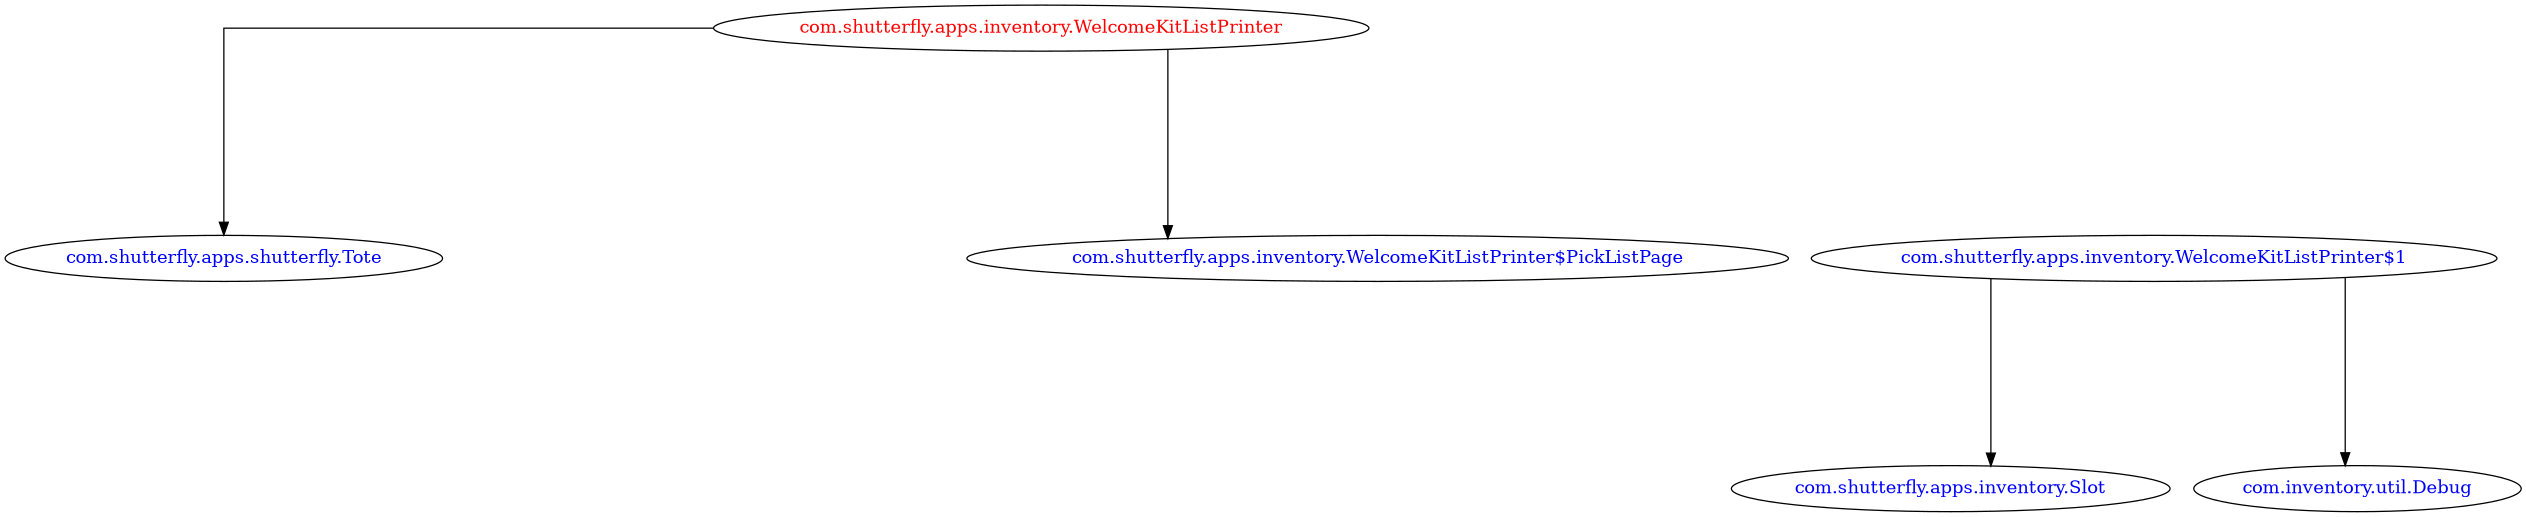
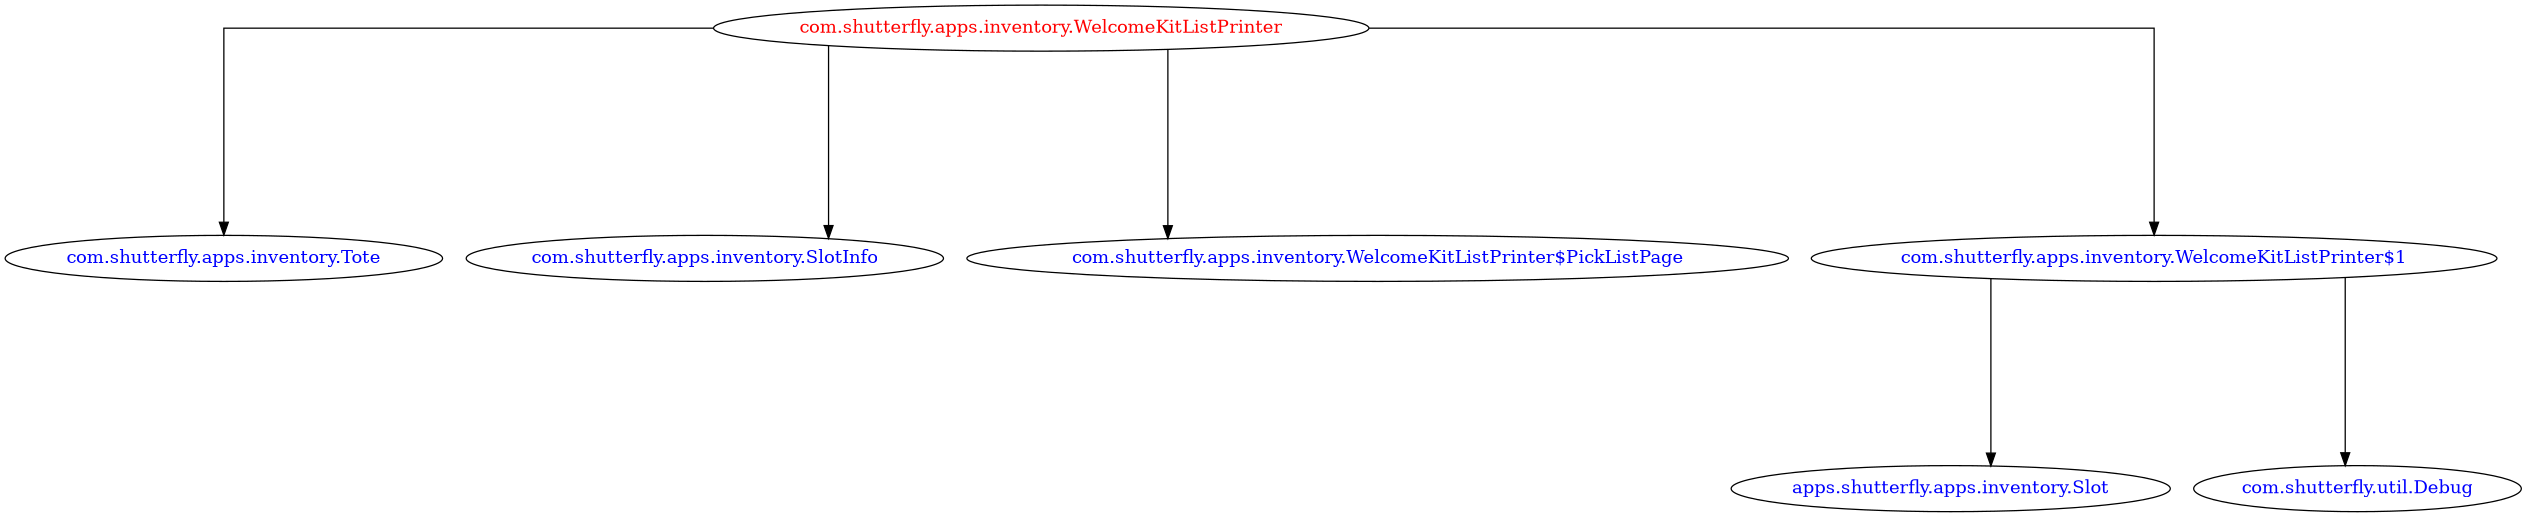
none -> (1859, 28)
(224, 258) -> (224, 258)
none -> (705, 258)
(1951, 489) -> (1951, 489)
(2358, 489) -> (2358, 489)
